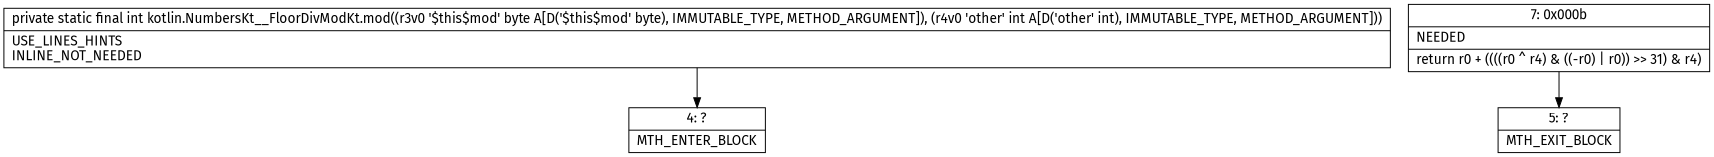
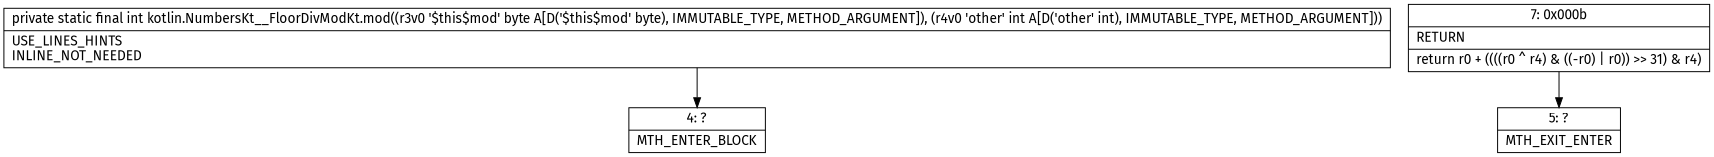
(1441, 38) -> (1441, 38)
(1559, 141) -> (1559, 141)
